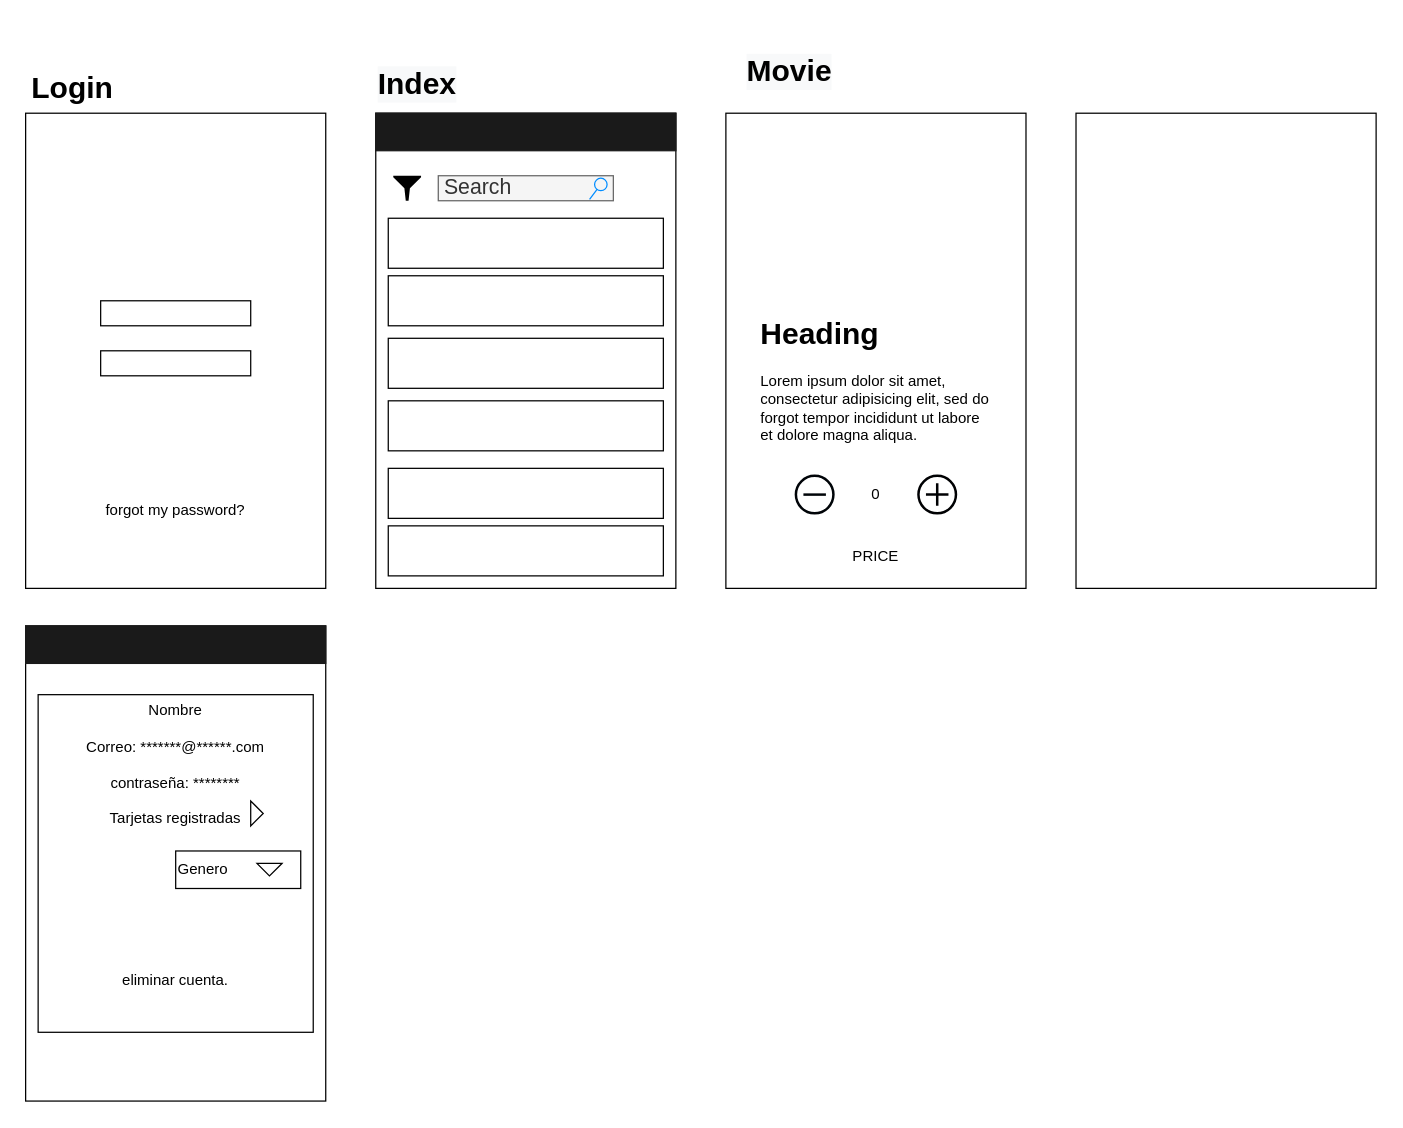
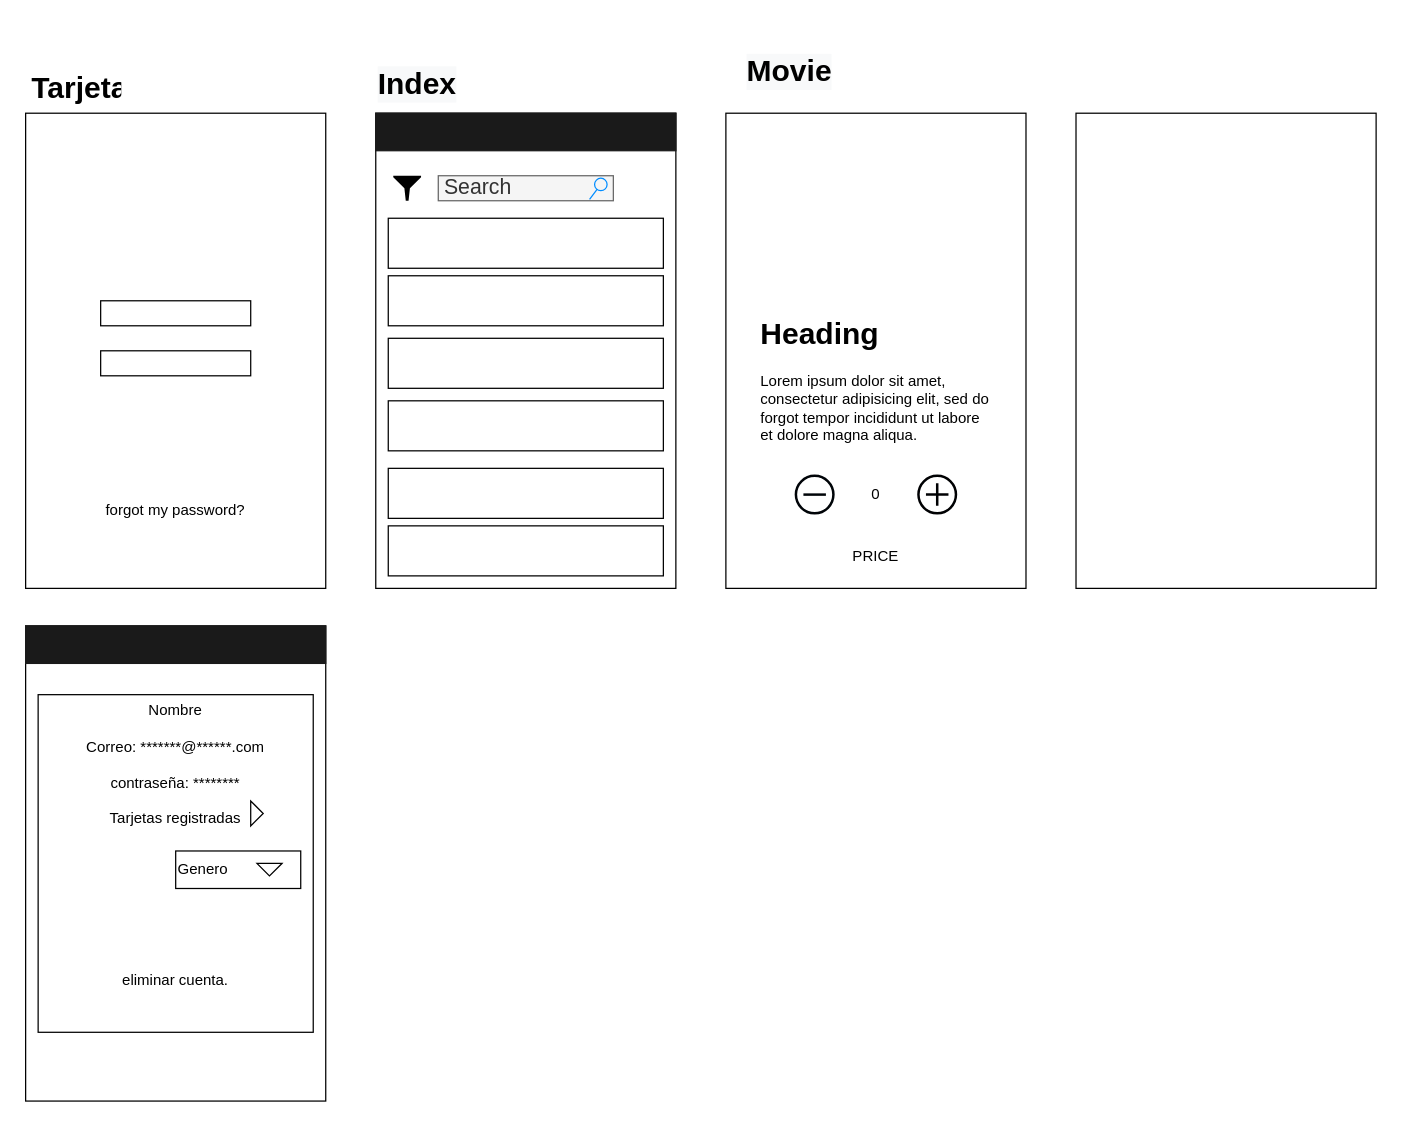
(51, 60) -> (65, 60)
